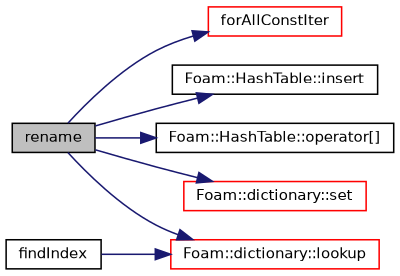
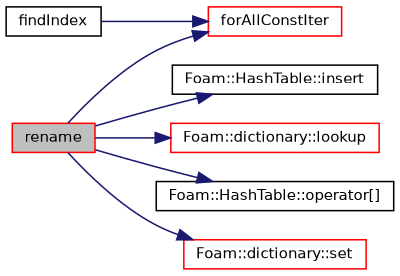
(54, 138) -> (54, 138)
(128, 254) -> (147, 21)
